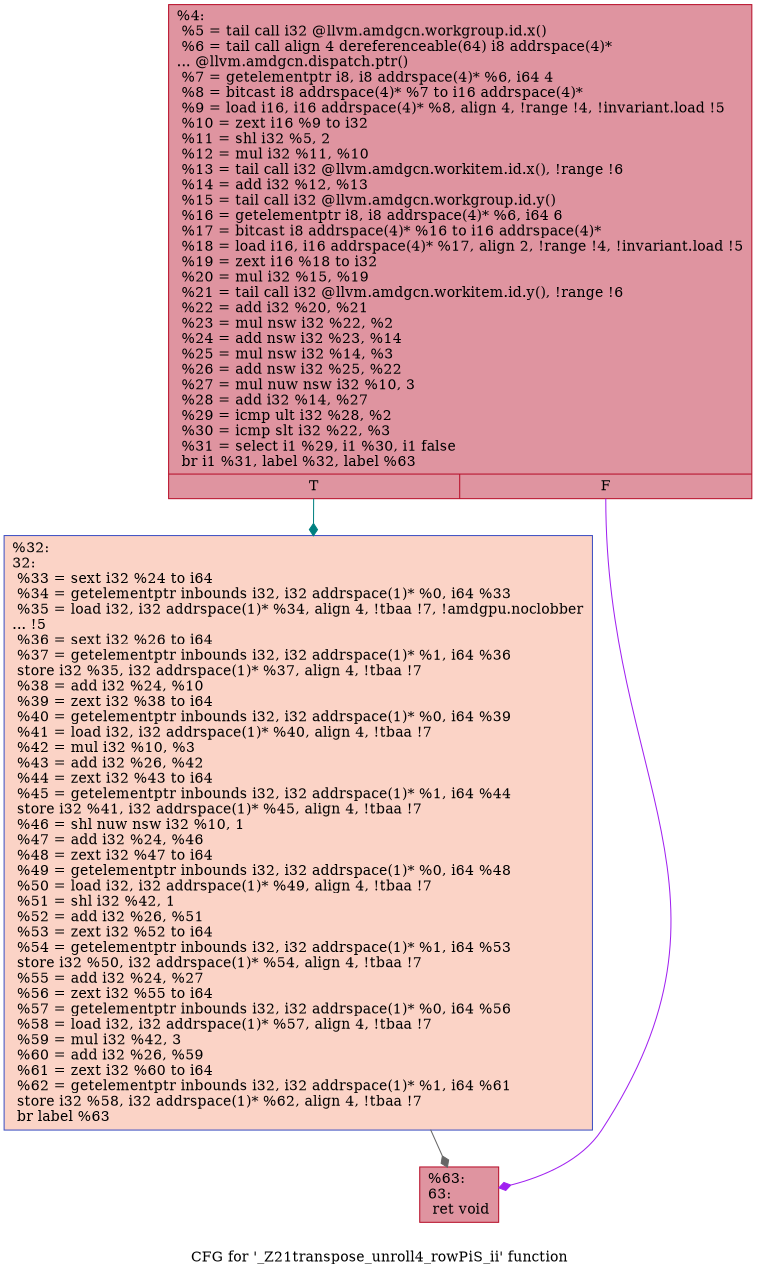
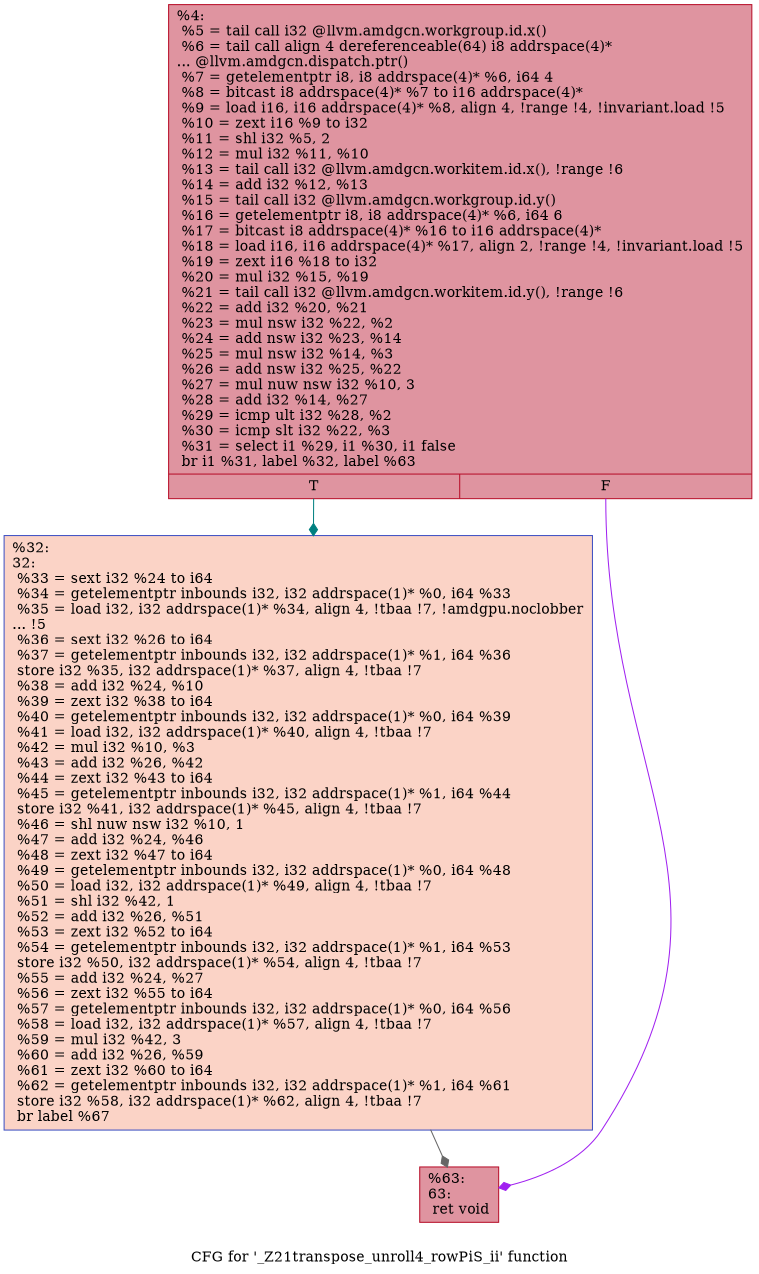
(61, 1117) -> (61, 1117)
